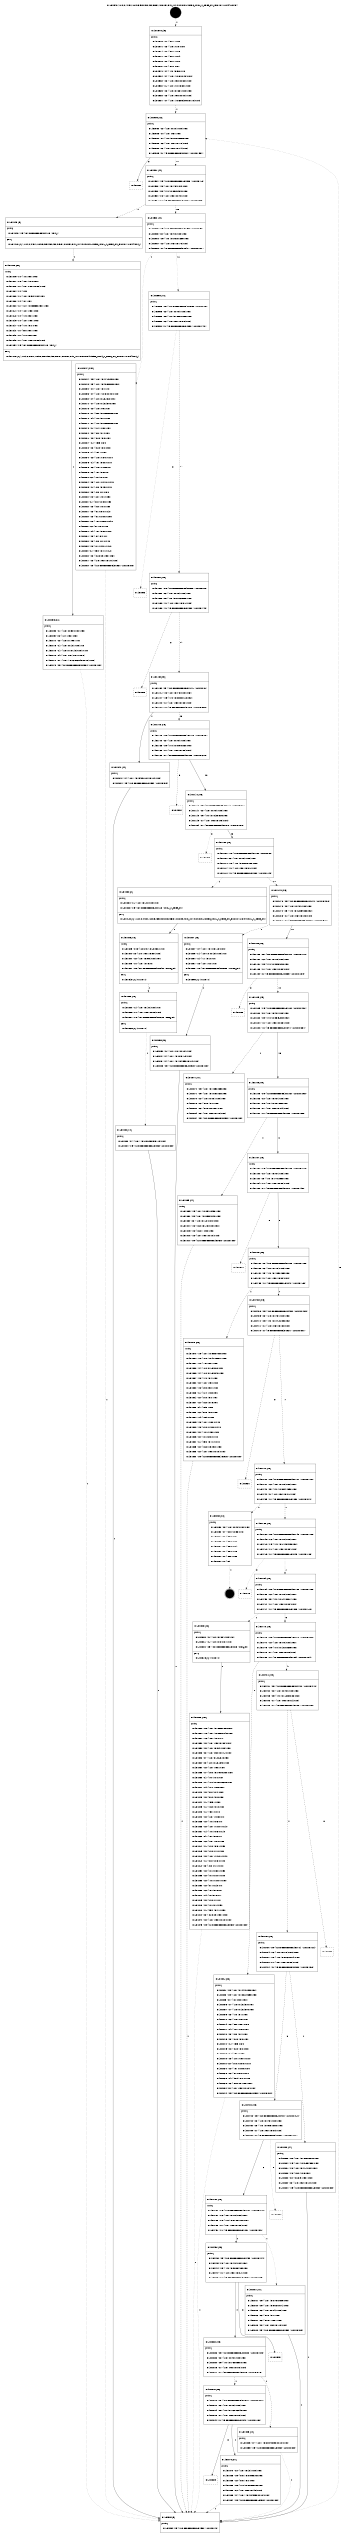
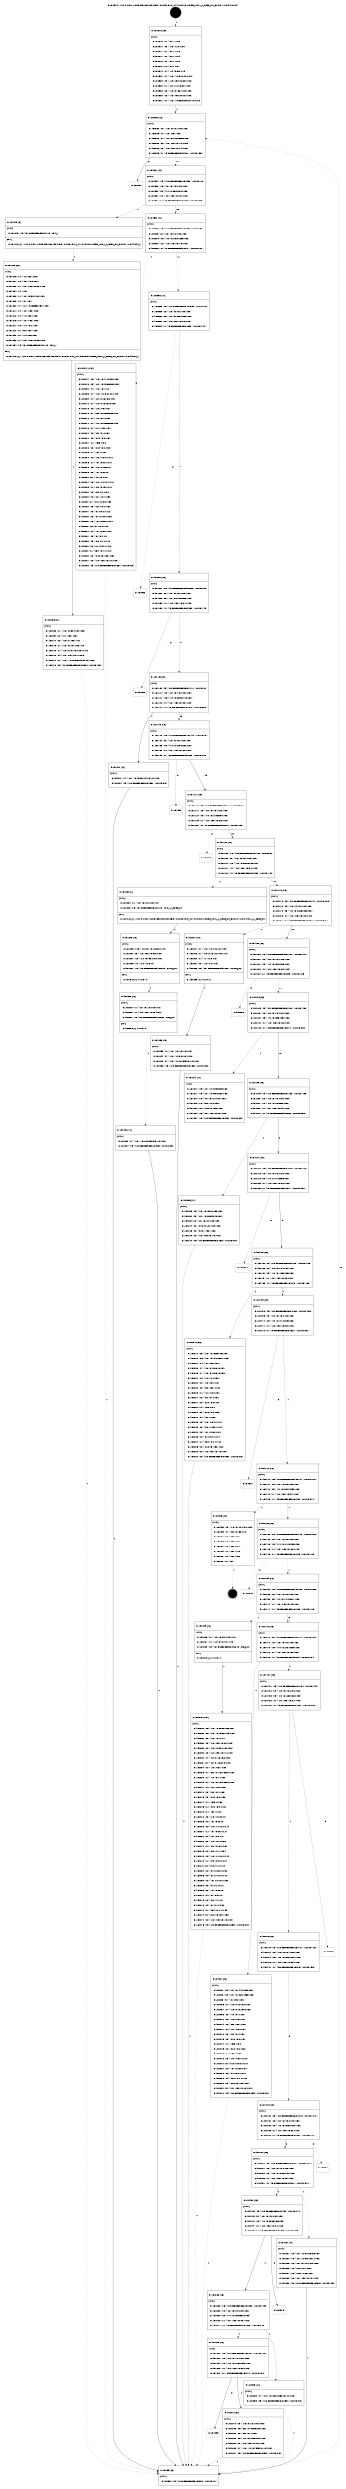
(306, 2168) -> none
